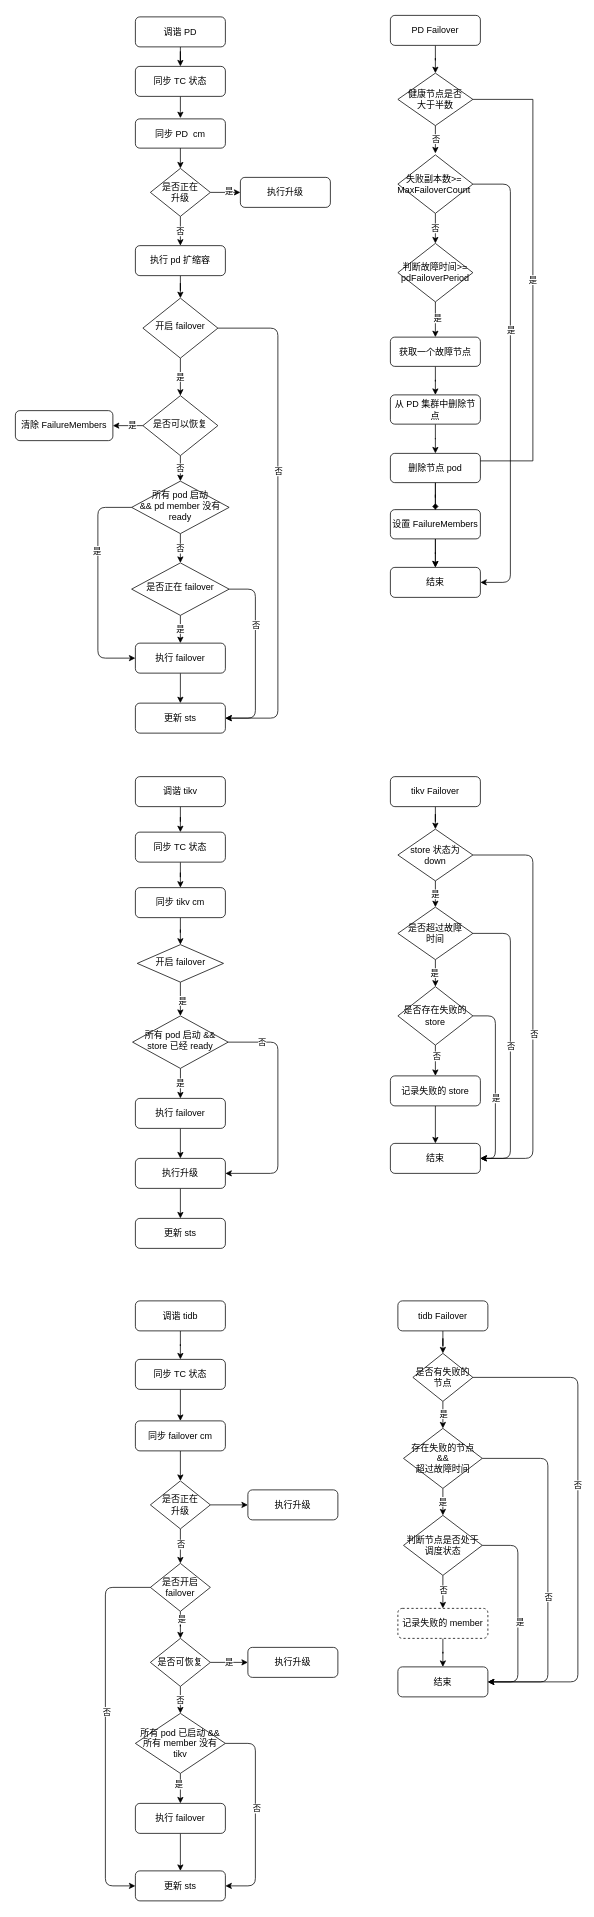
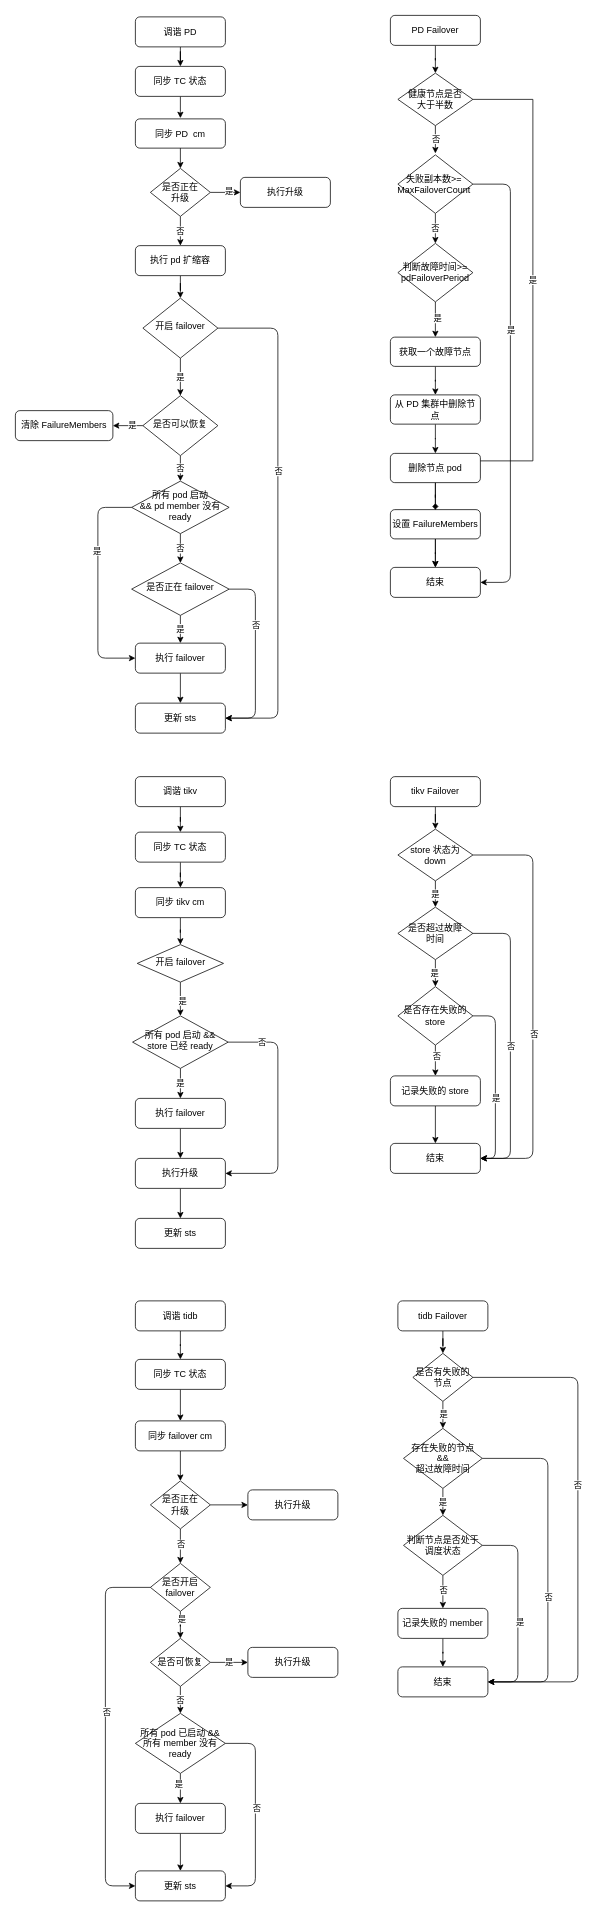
(443, 1623) -> (443, 1623)
(180, 1743) -> (180, 1743)
